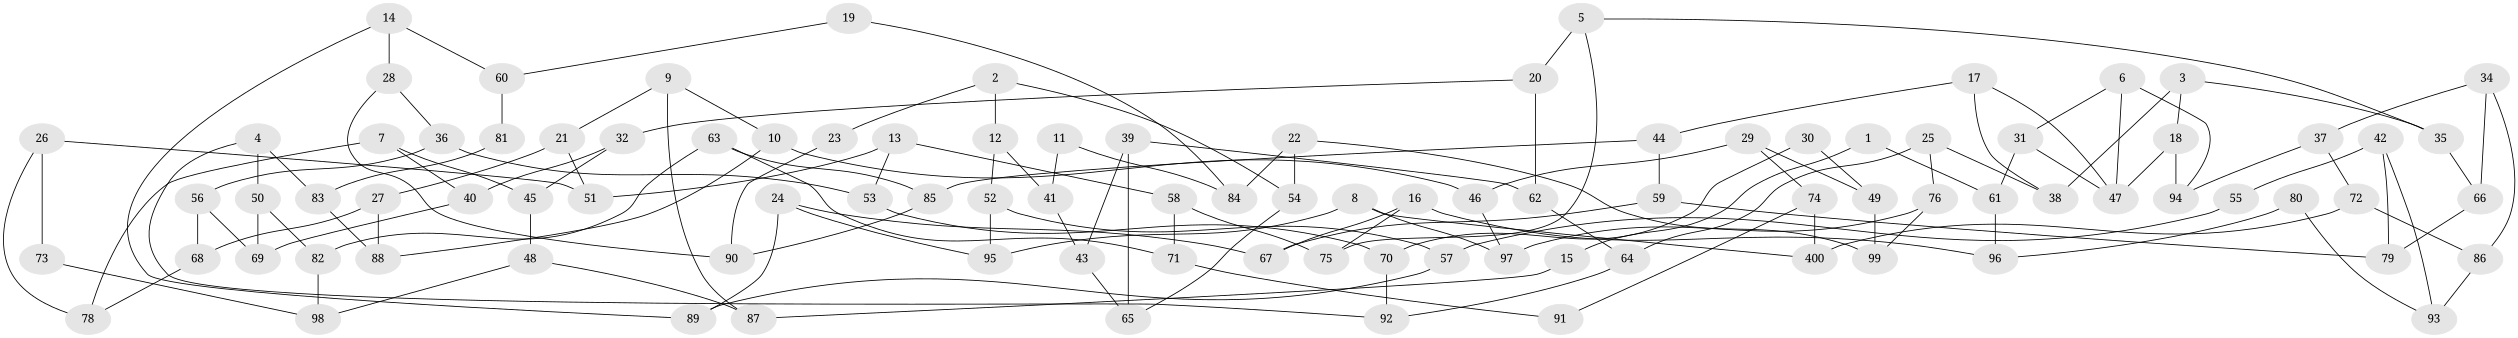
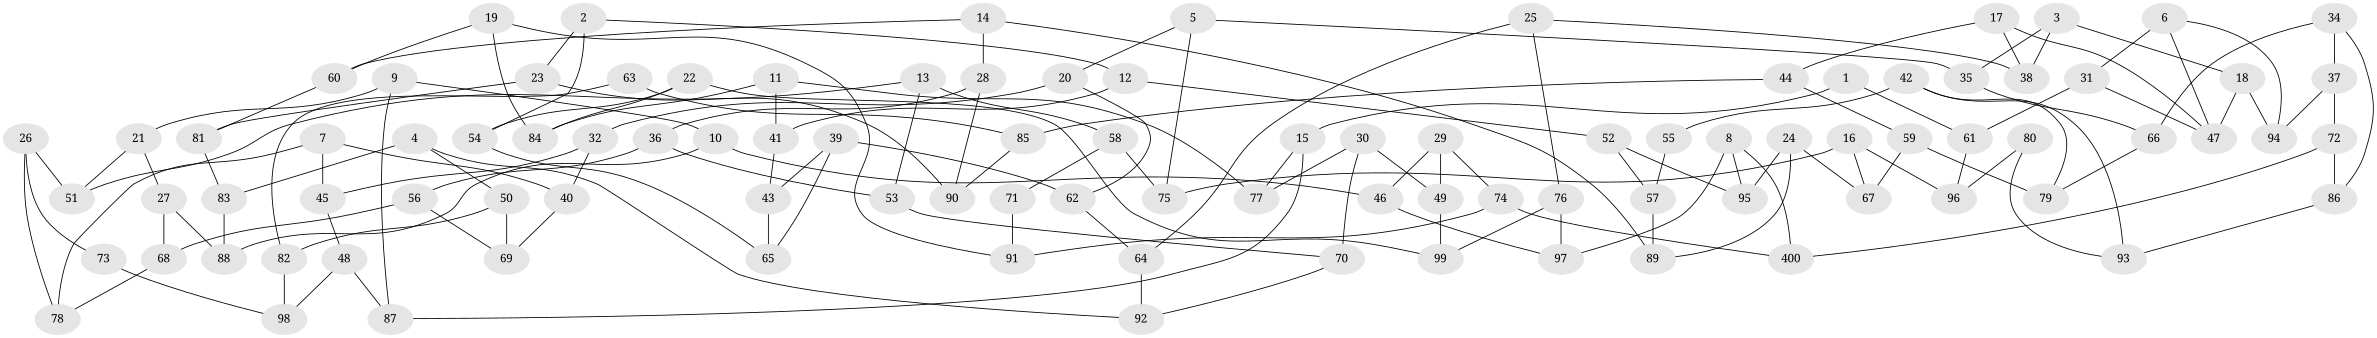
none -> (815, 68)
none -> (298, 113)
none -> (1257, 199)
(931, 240) -> none
